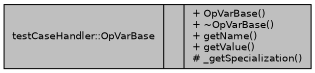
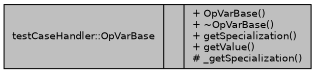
(225, 36) -> (245, 36)
